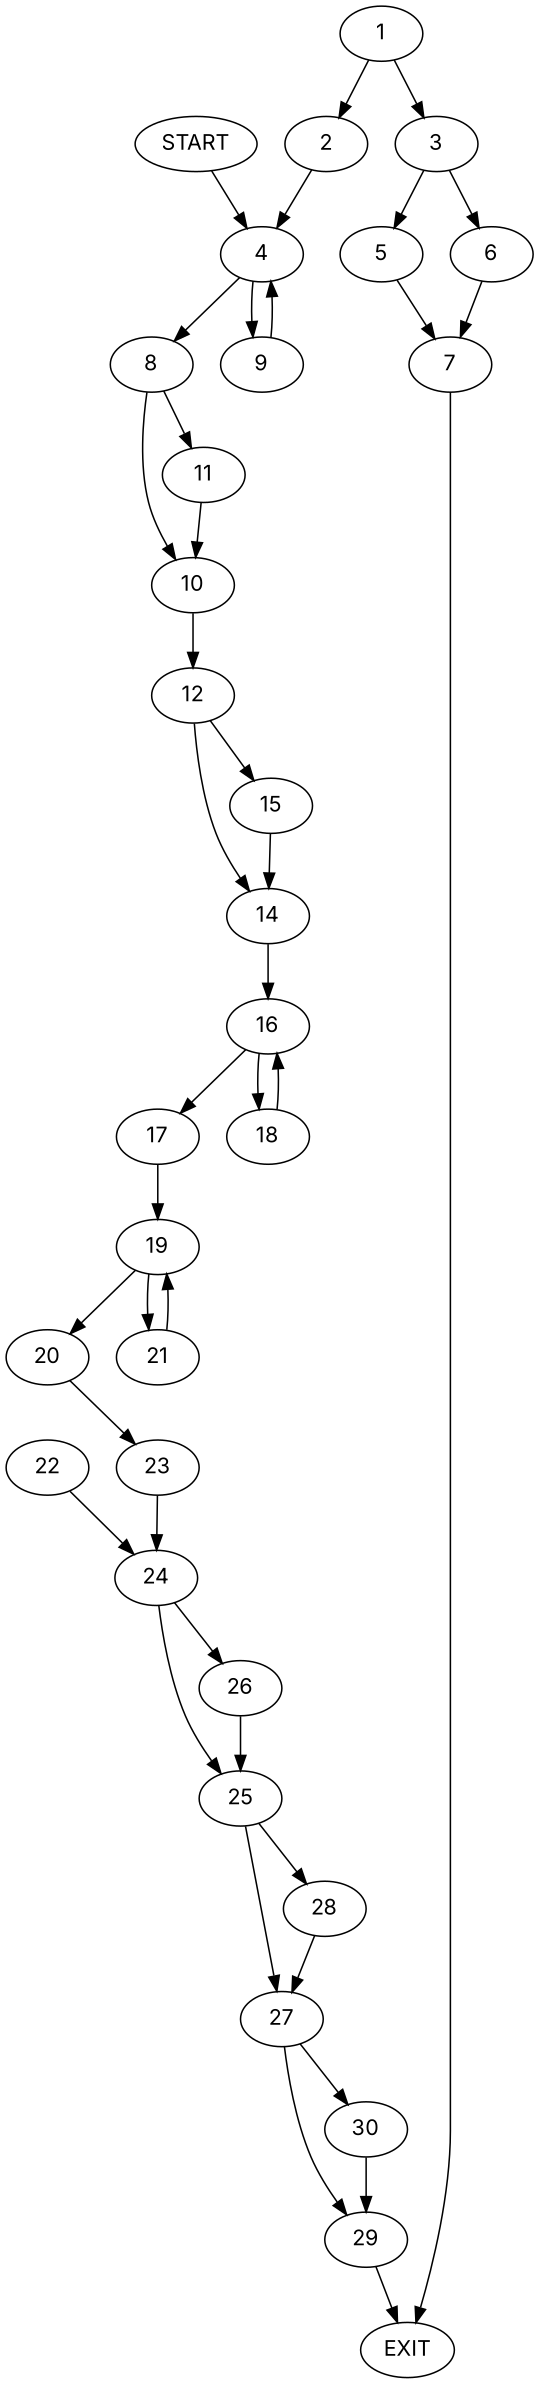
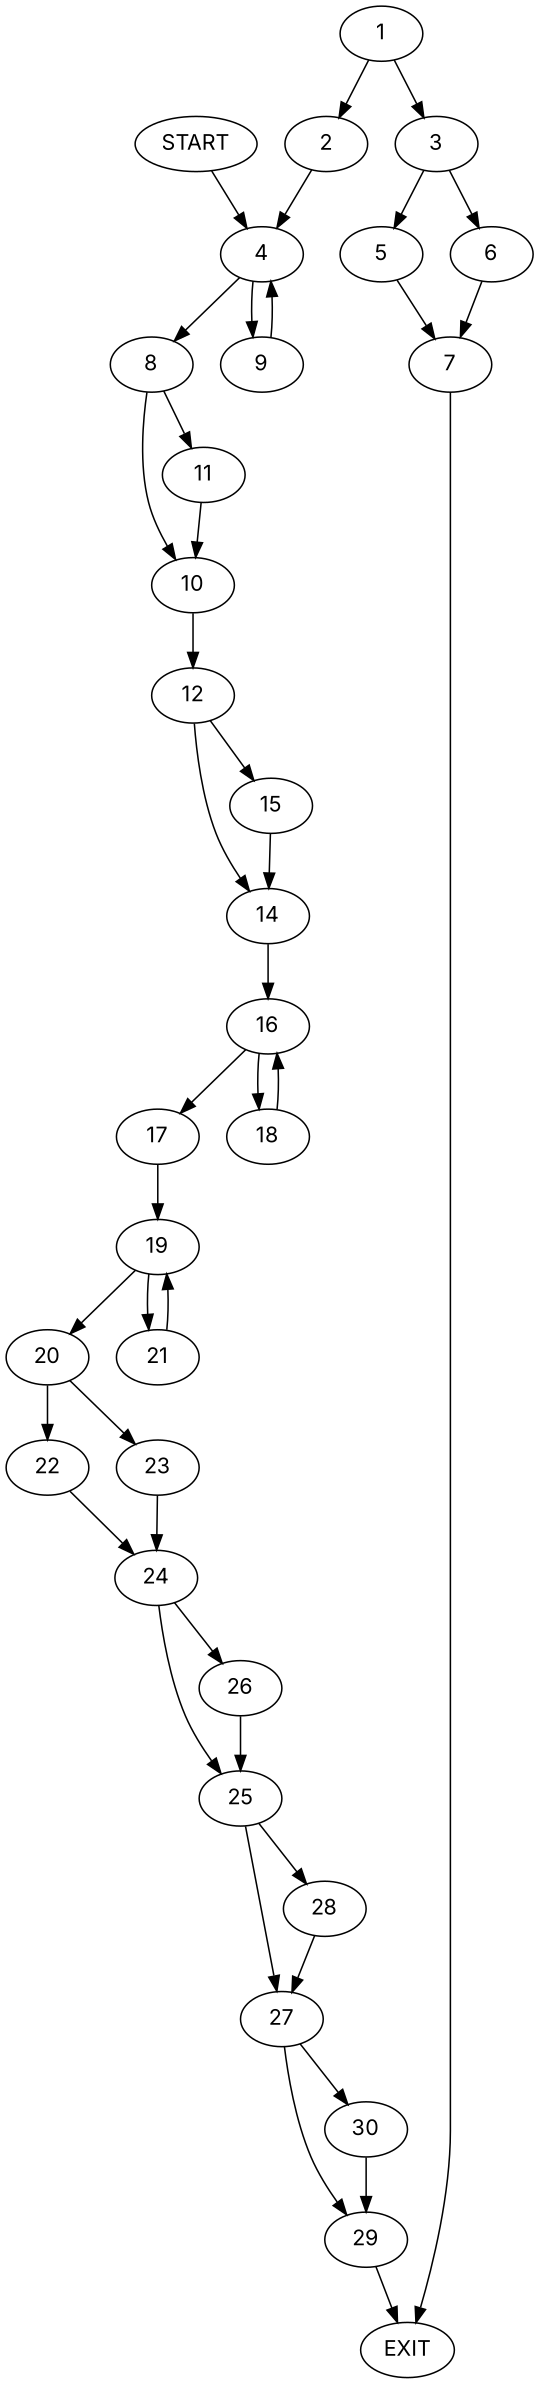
none -> (47, 1405)
